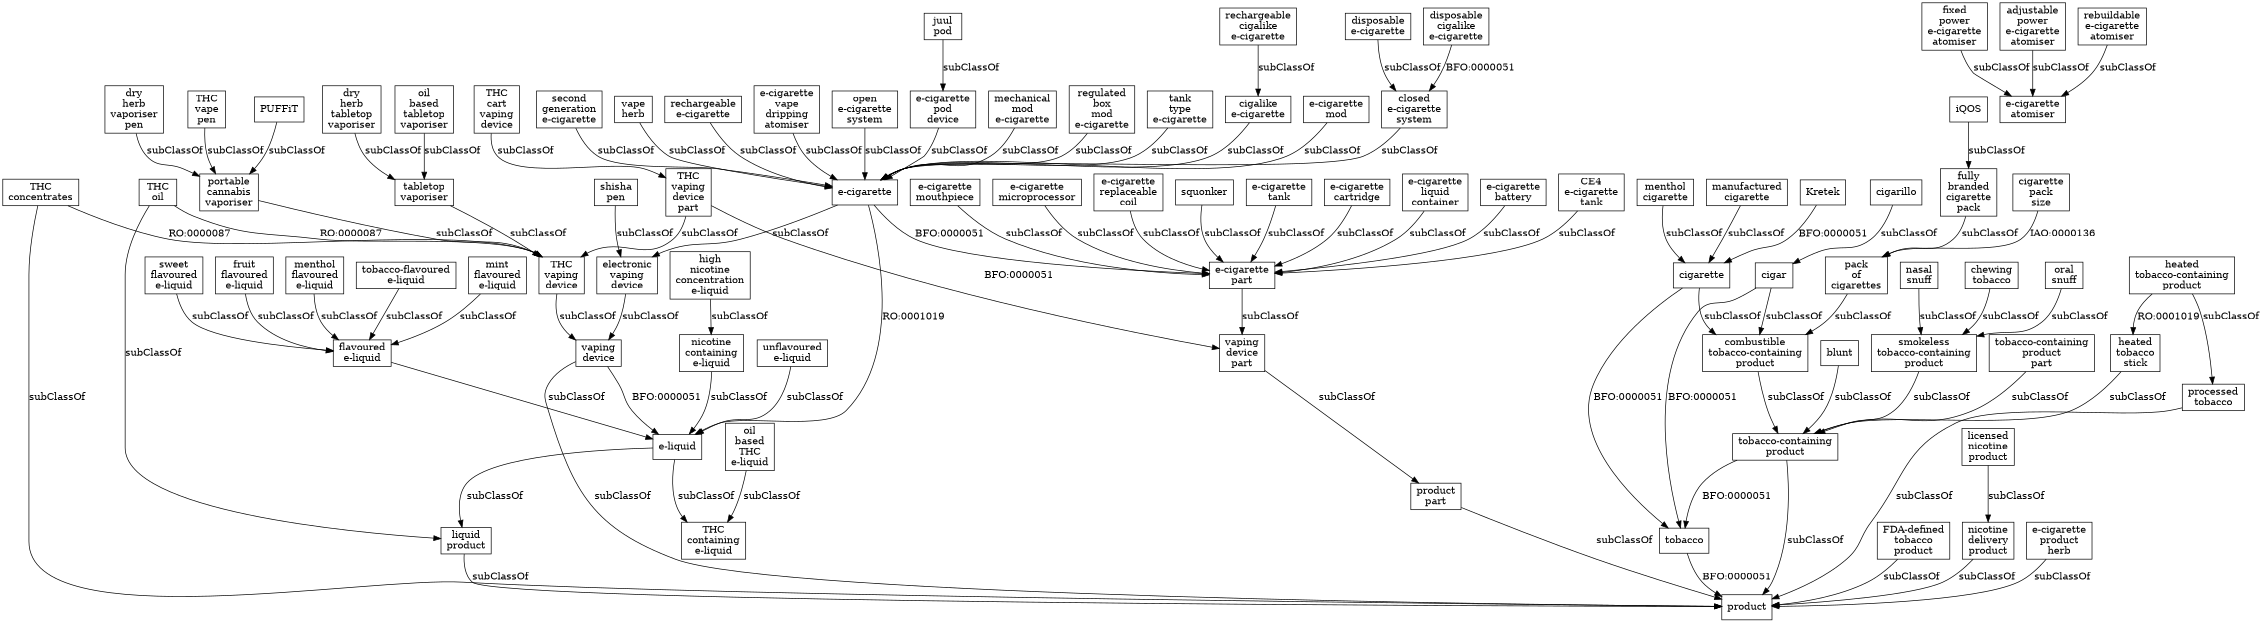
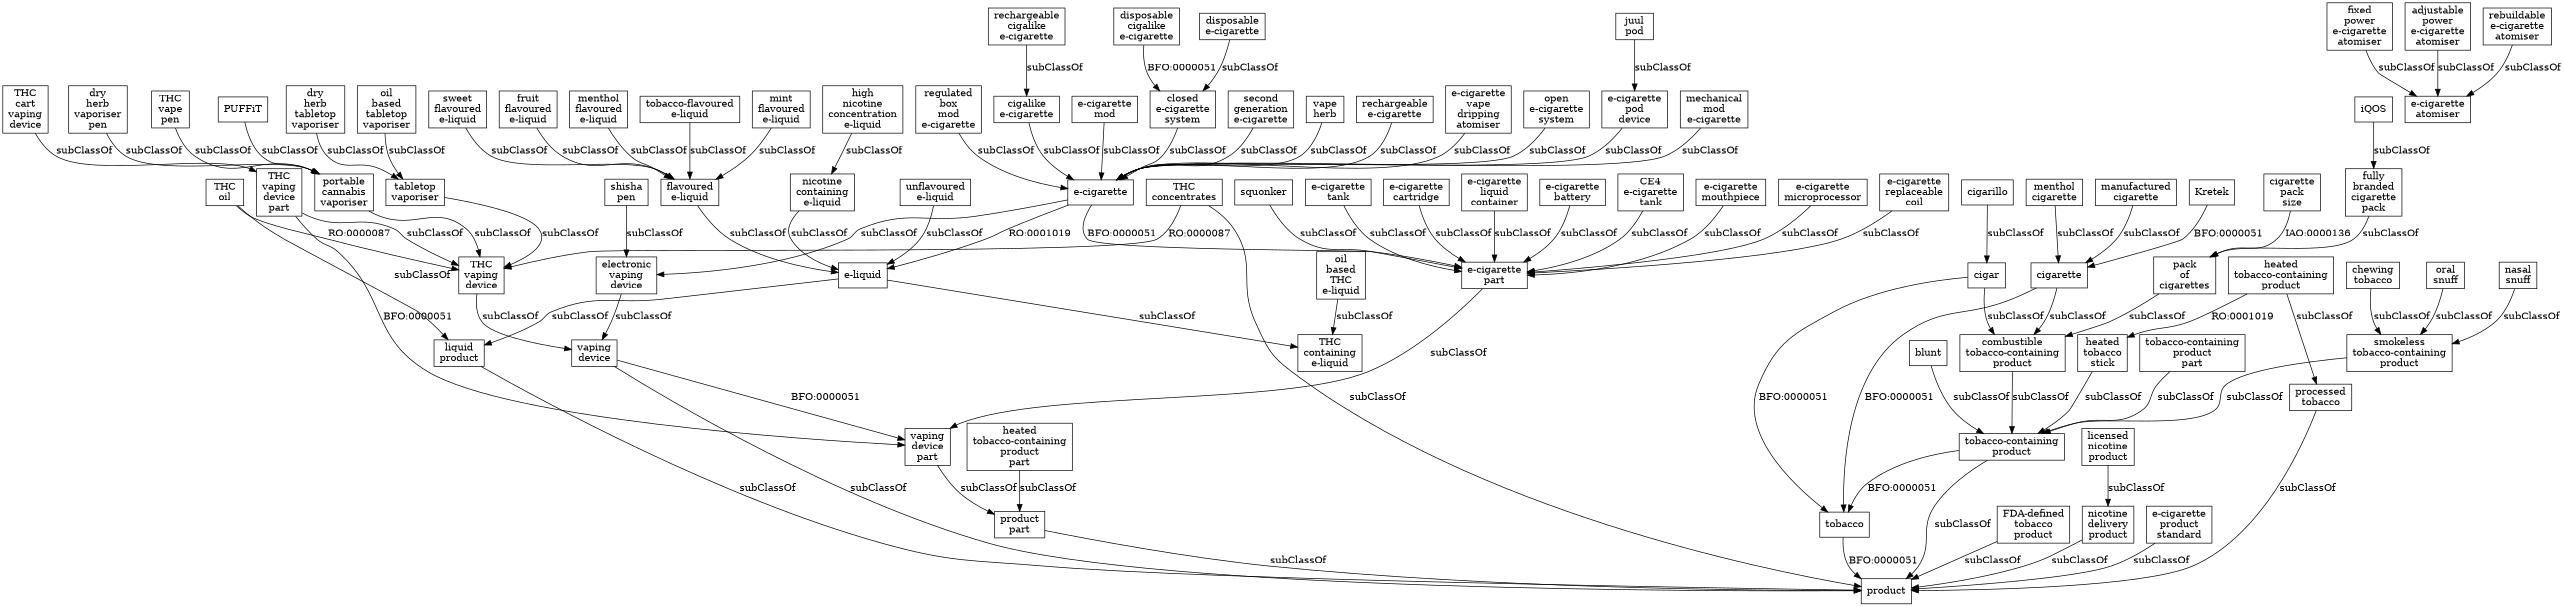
(1180, 109) -> none
(626, 401) -> (758, 399)
none -> (1020, 447)
(2059, 541) -> (2179, 525)
